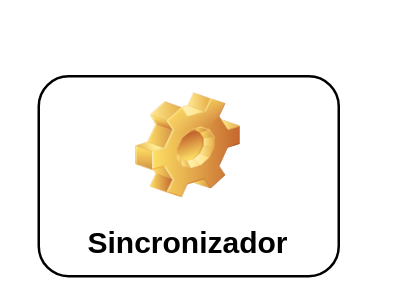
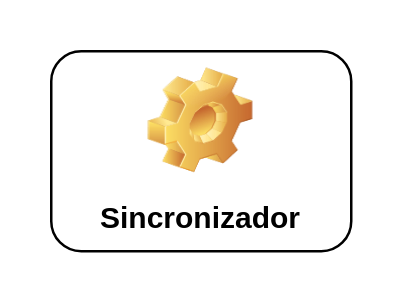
(189, 176) -> (201, 151)
